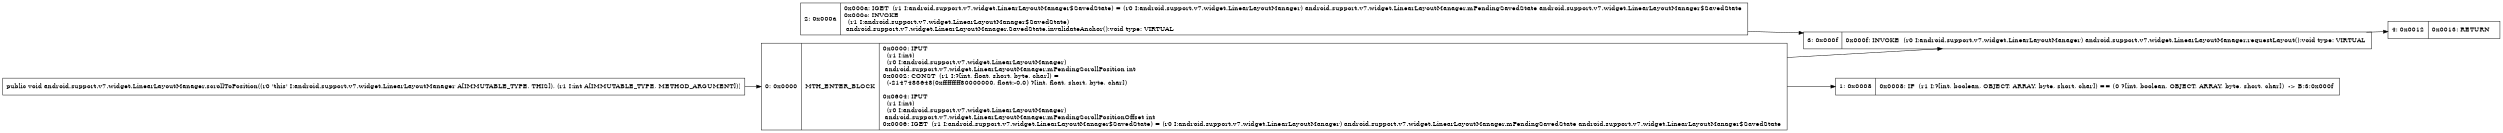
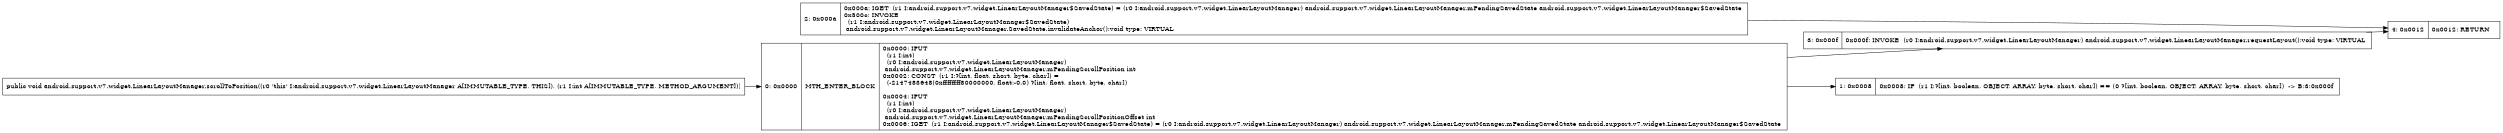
(874, 15) -> (874, 15)
(2464, 30) -> (2464, 30)
(1773, 32) -> (2066, 23)
(907, 97) -> (907, 97)
